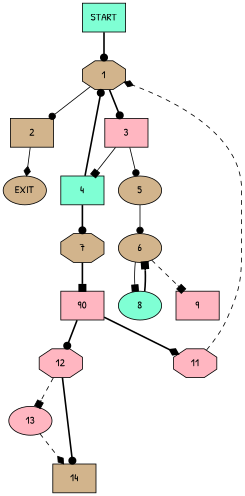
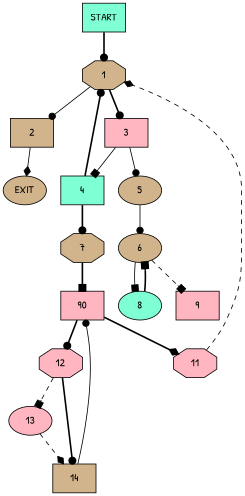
none -> (89, 395)
